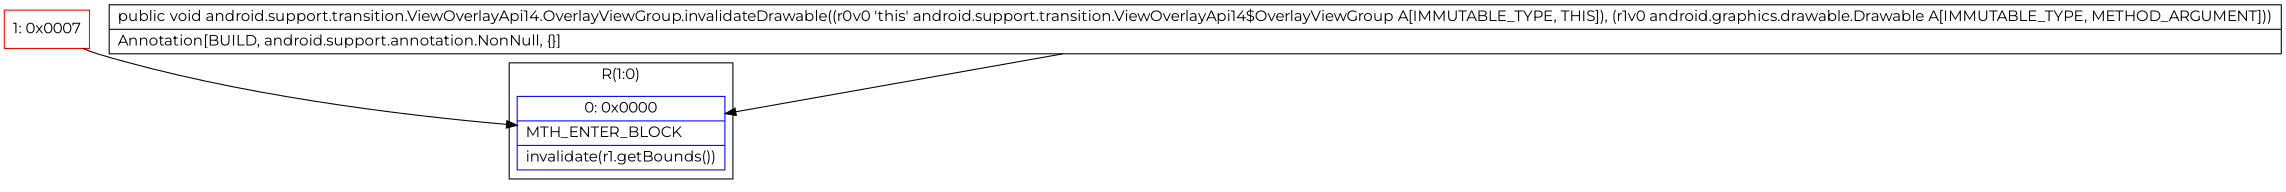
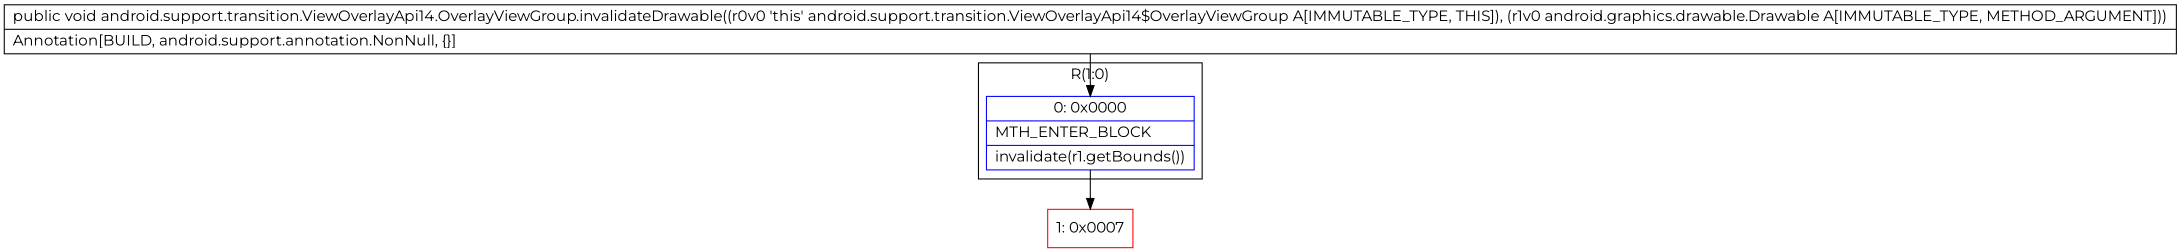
(293, 97) -> (1090, 186)
